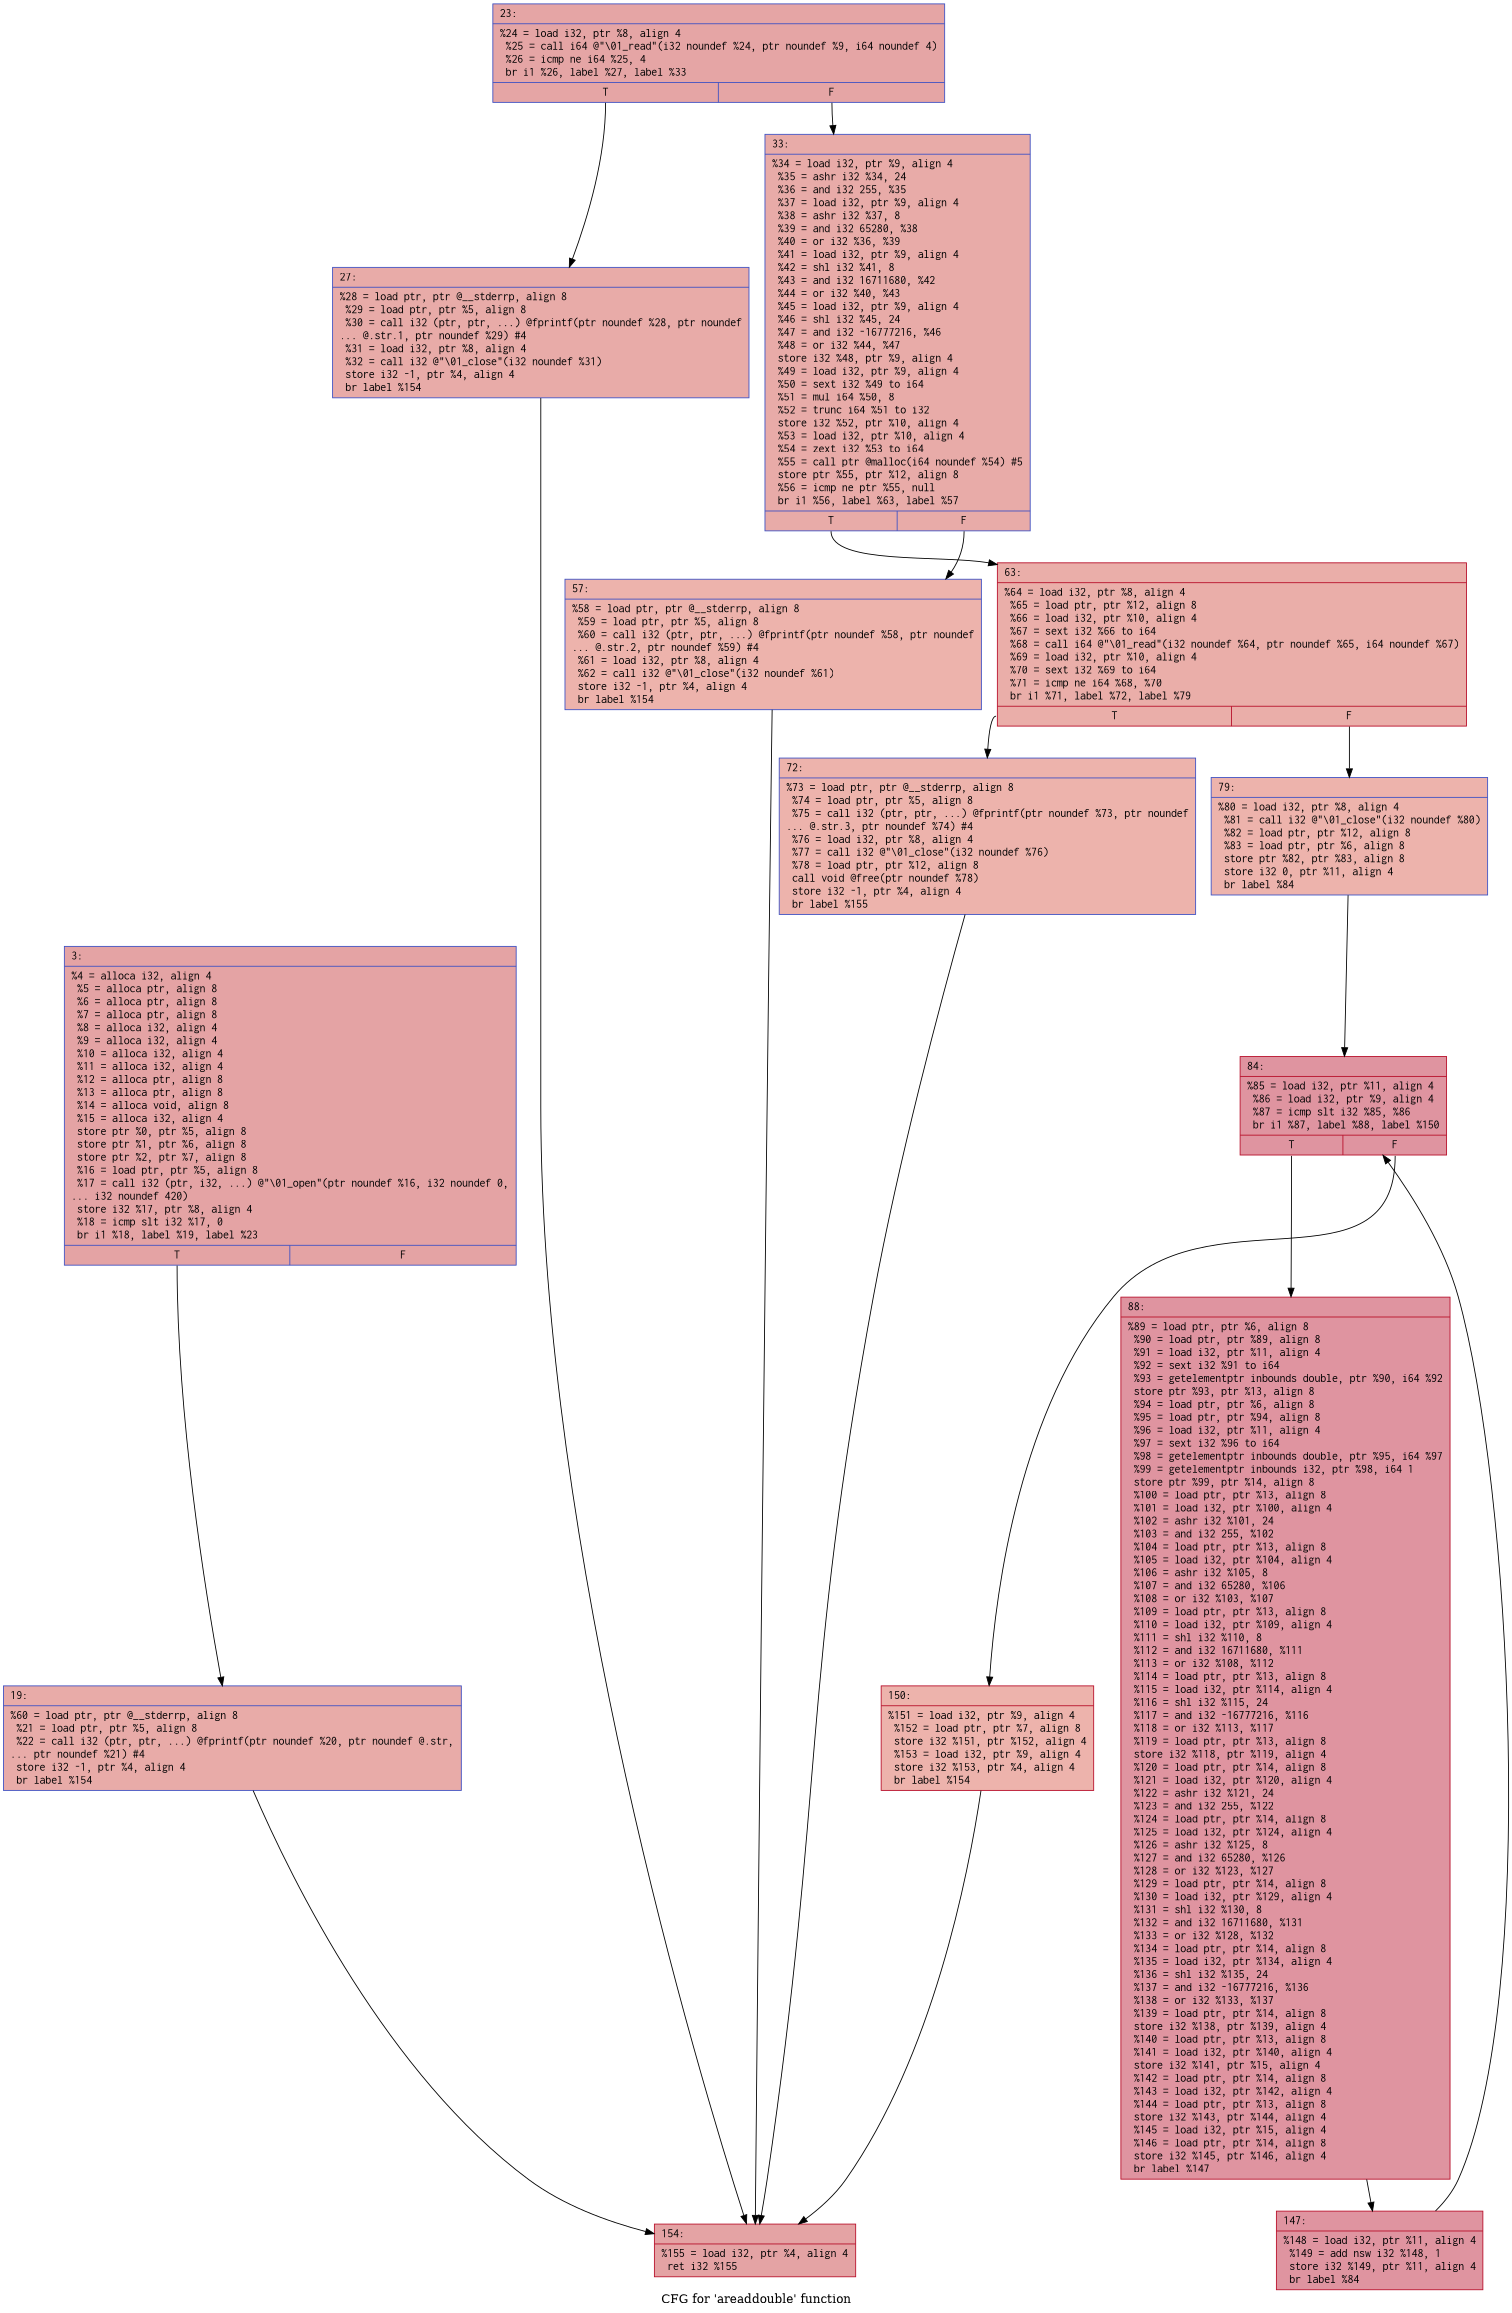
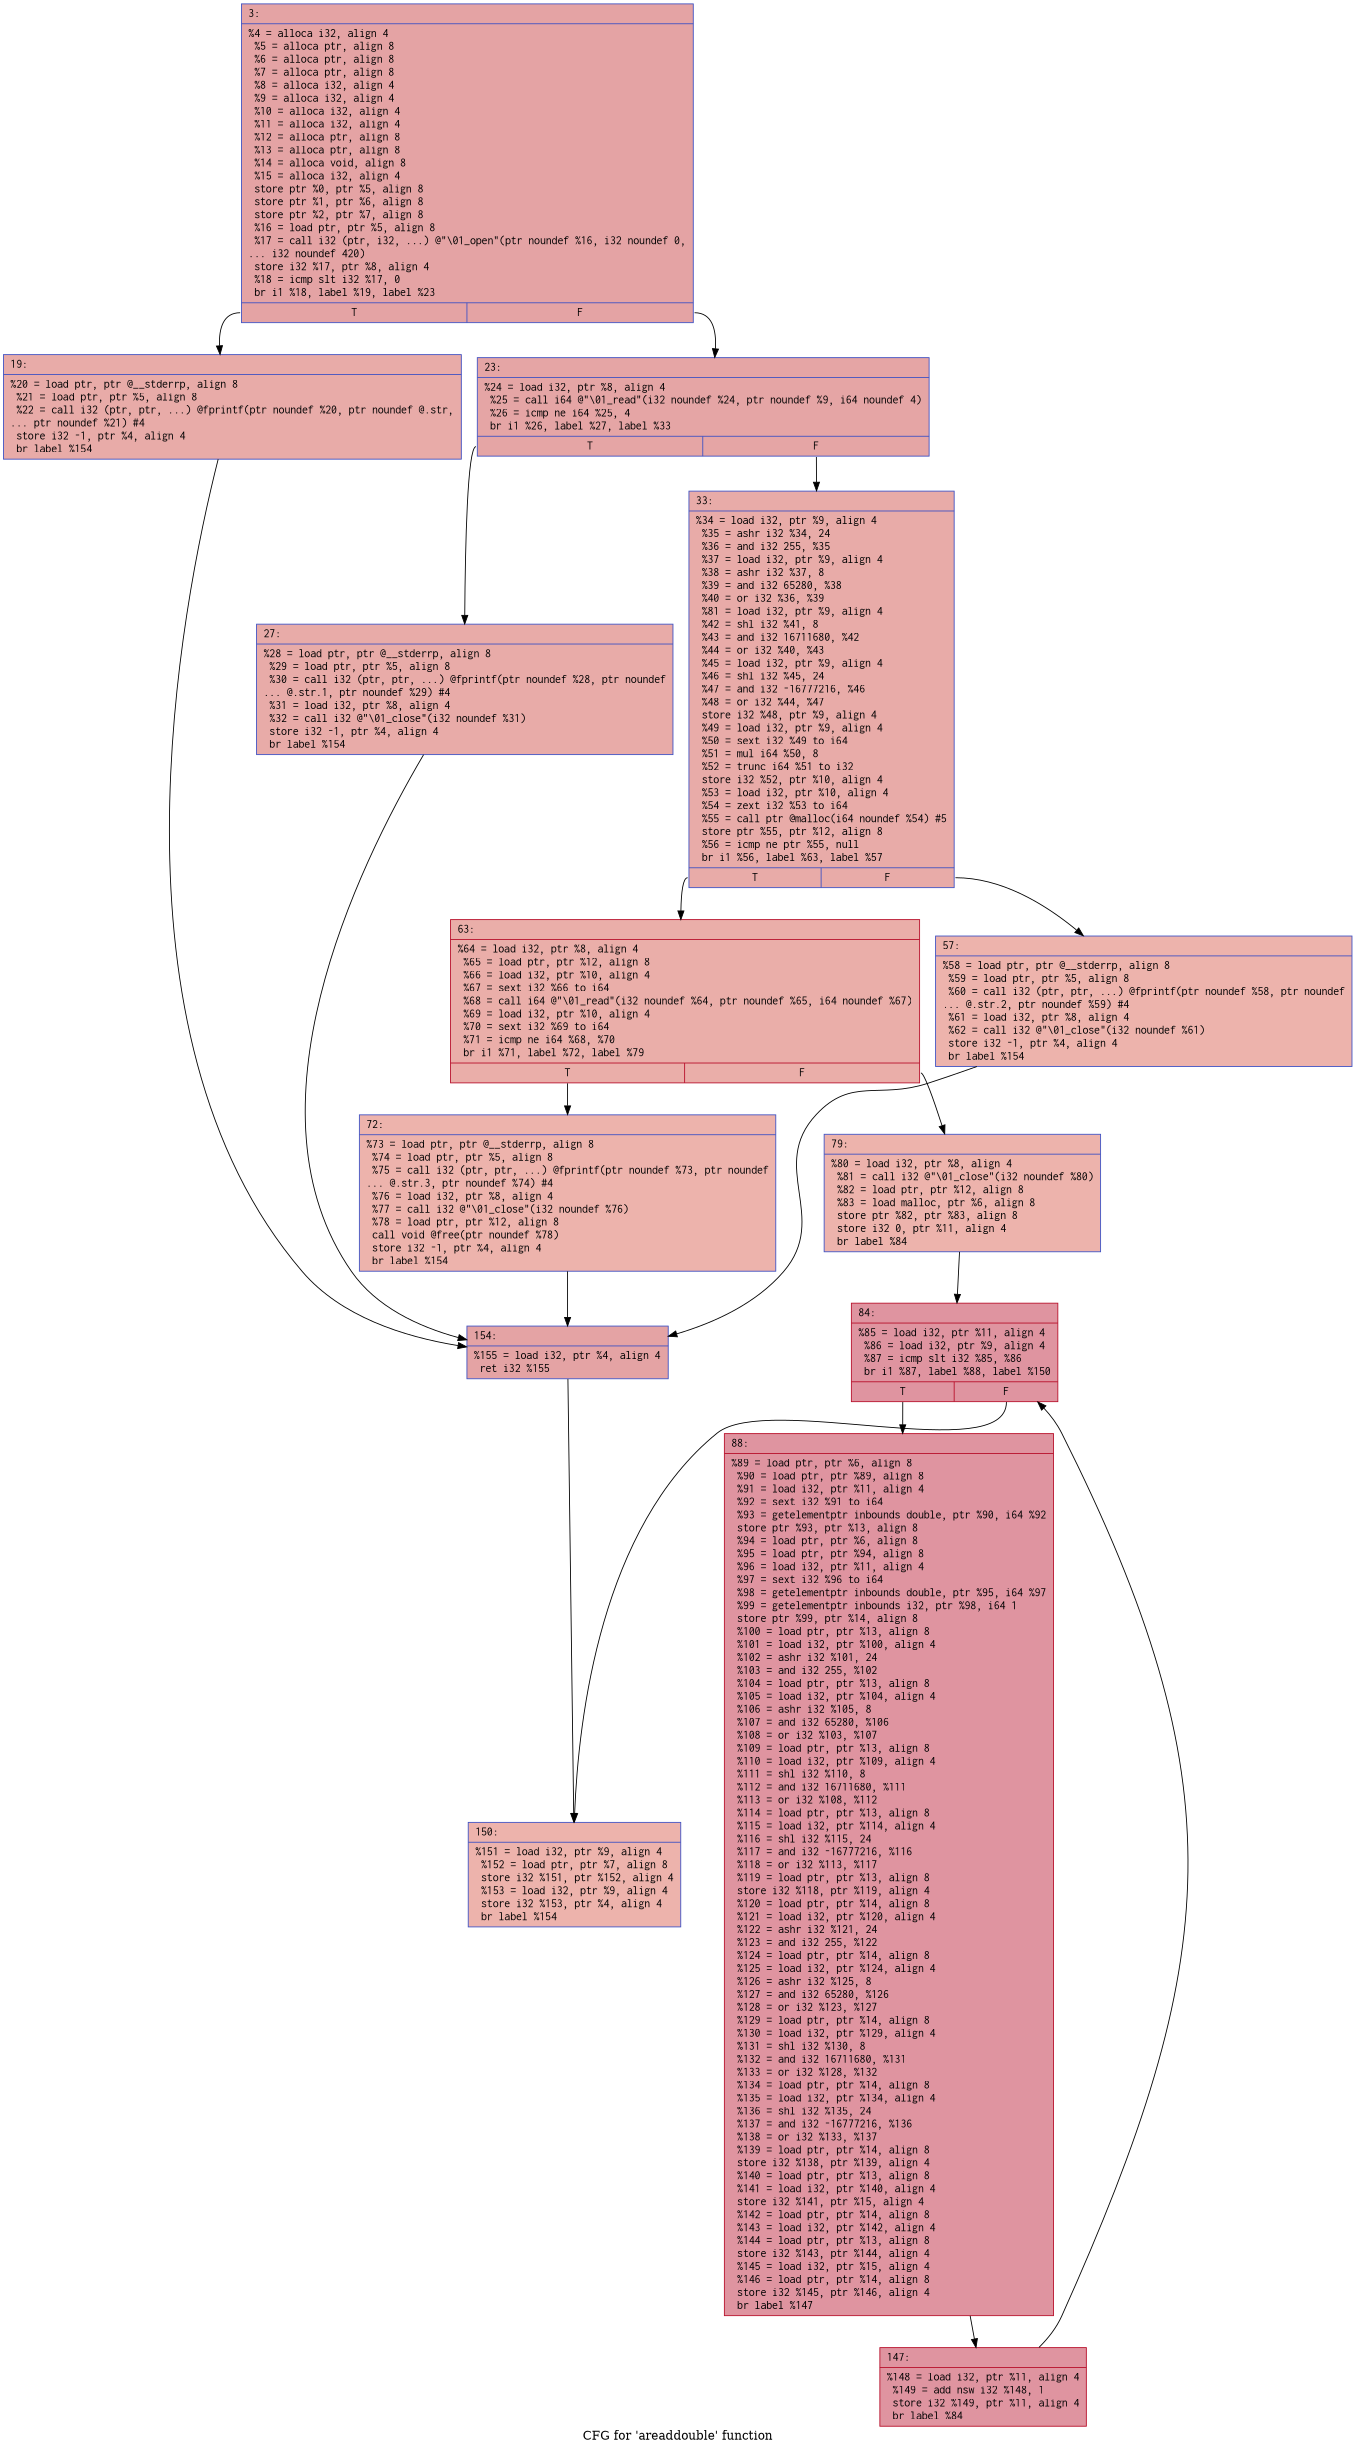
(866, 254) -> (790, 611)
none -> (713, 325)
(1312, 846) -> (933, 1203)
(827, 904) -> (407, 1261)
(124, 1715) -> (124, 384)
(987, 1738) -> (574, 1875)
(925, 2019) -> (571, 1596)
(755, 2250) -> (568, 1352)
